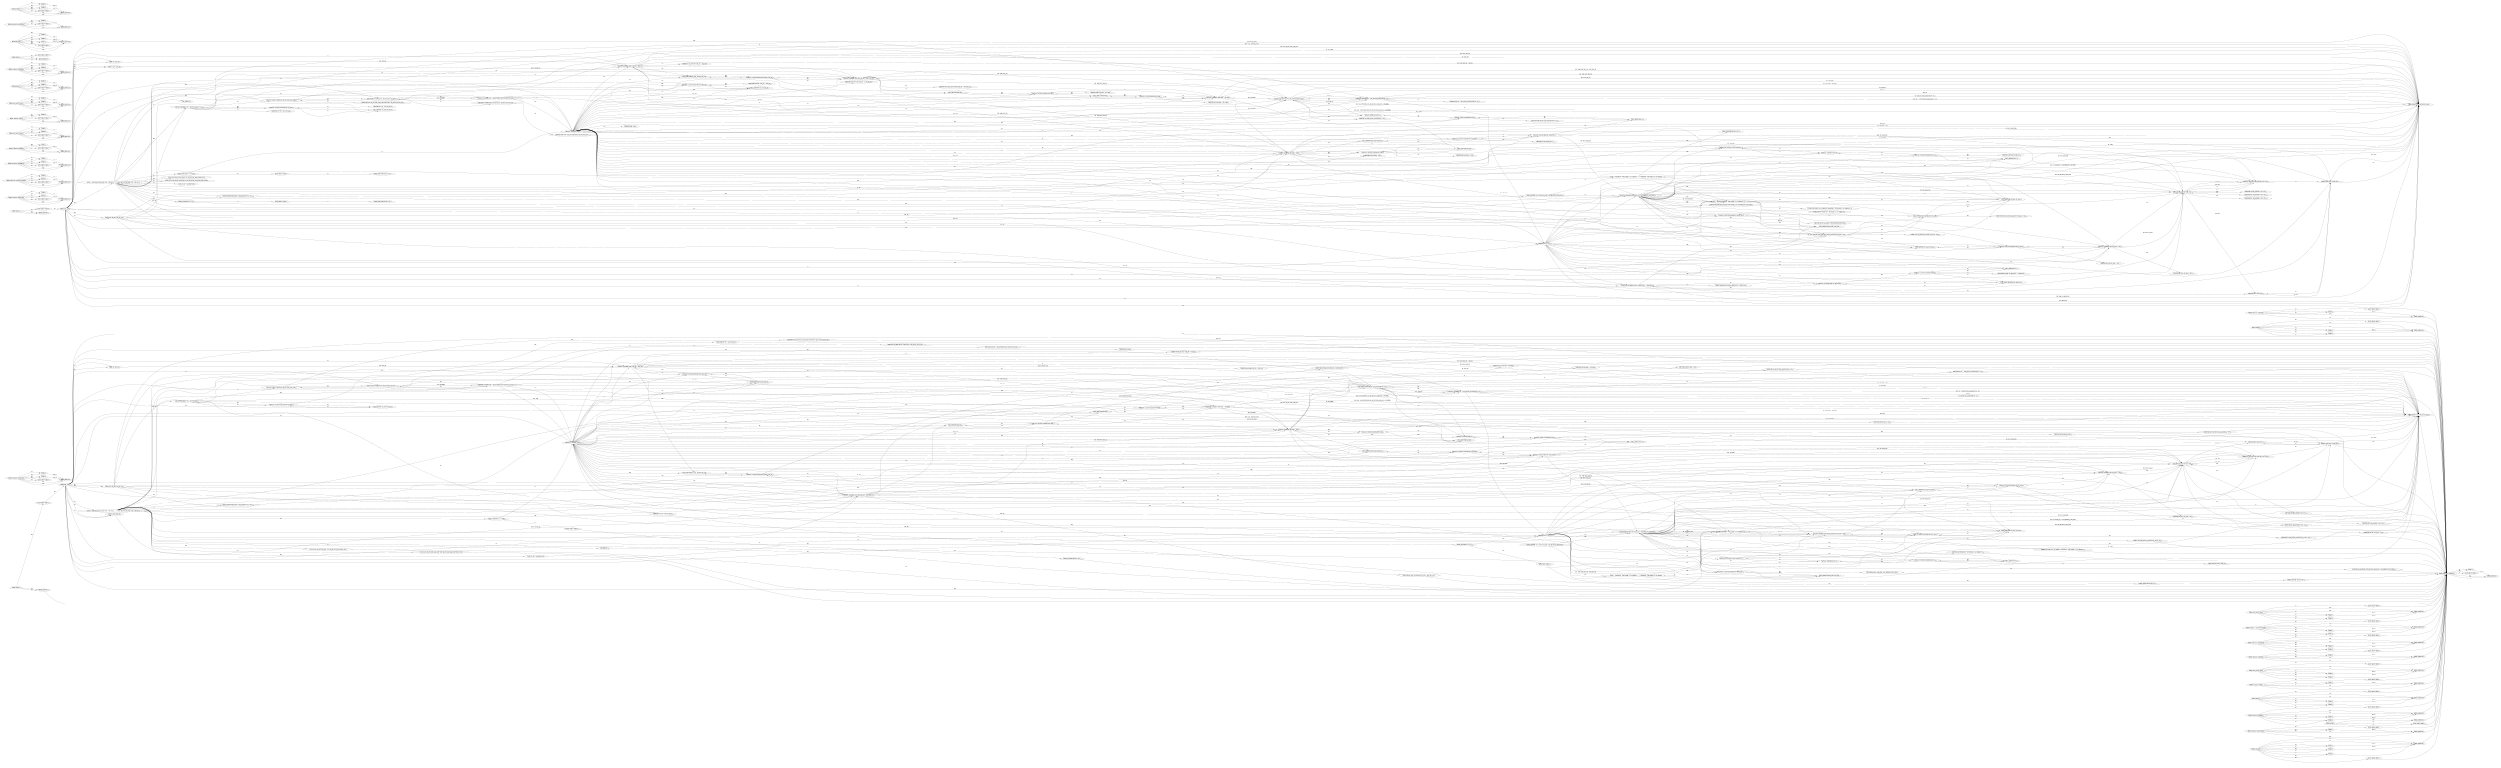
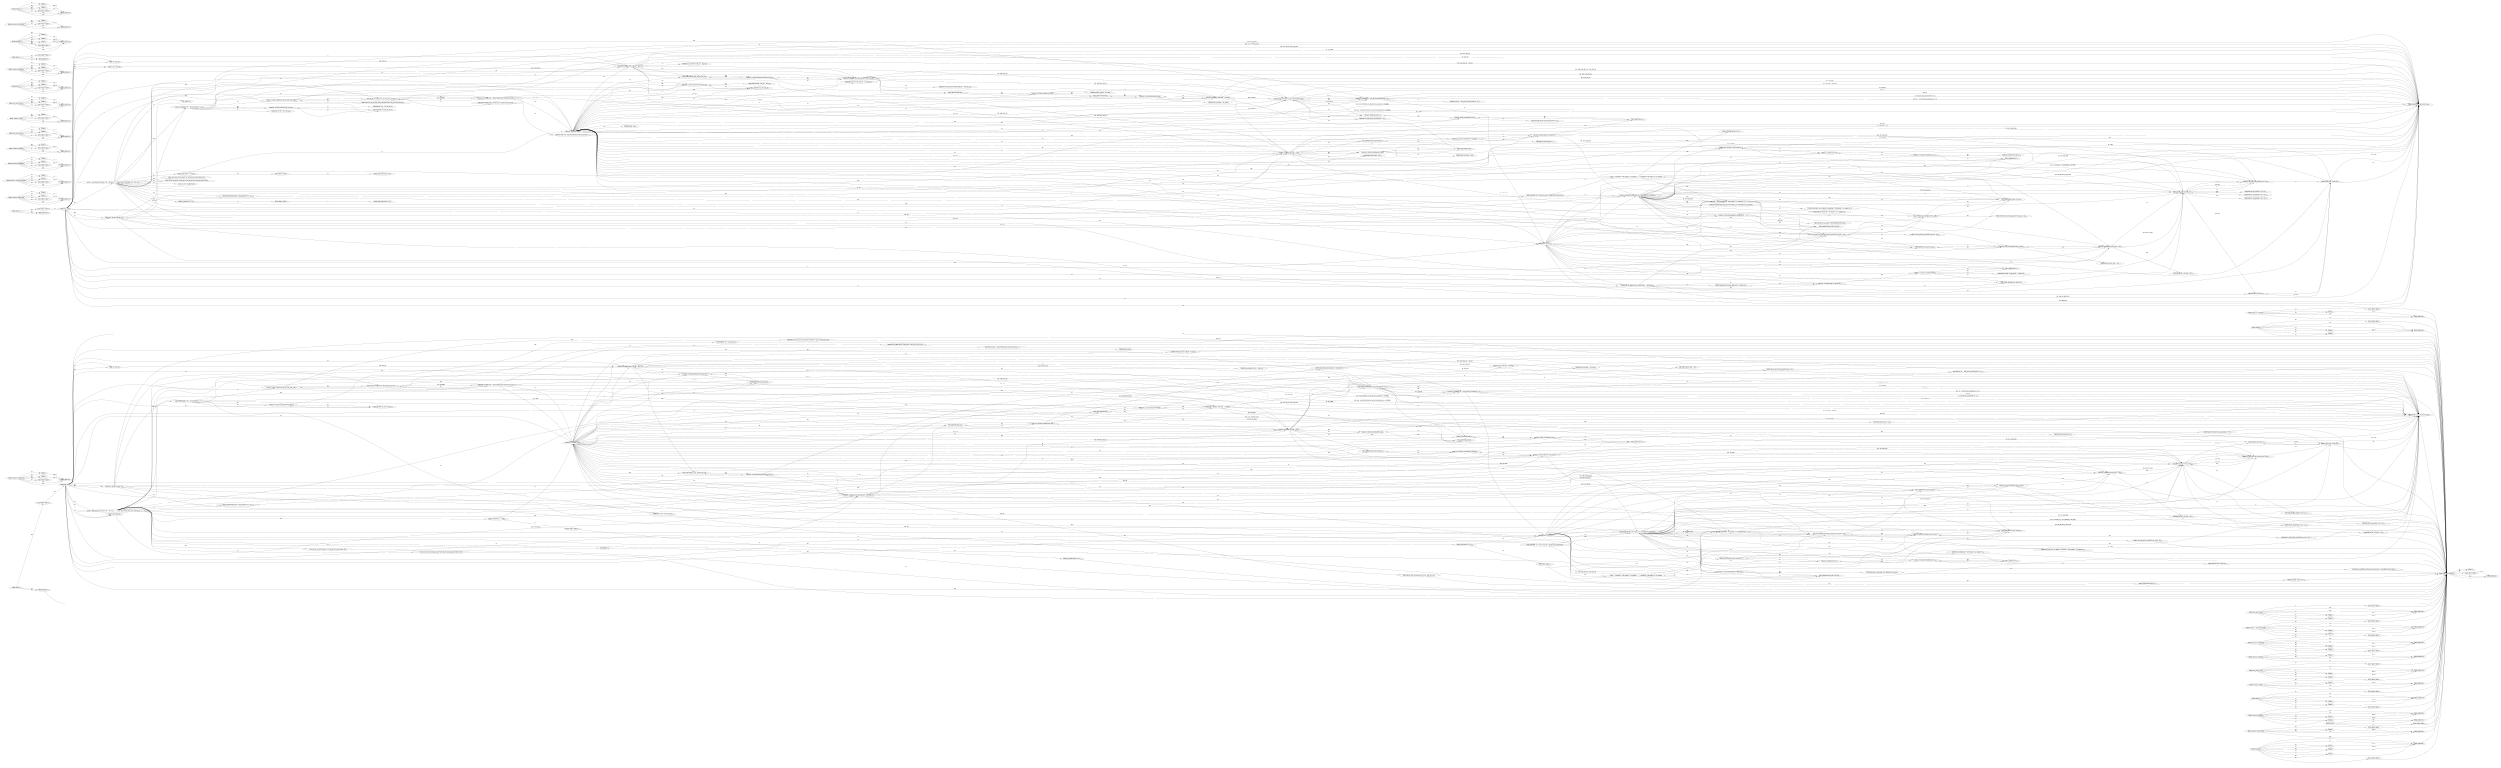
(1921, 283) -> (1782, 285)
(536, 556) -> none
